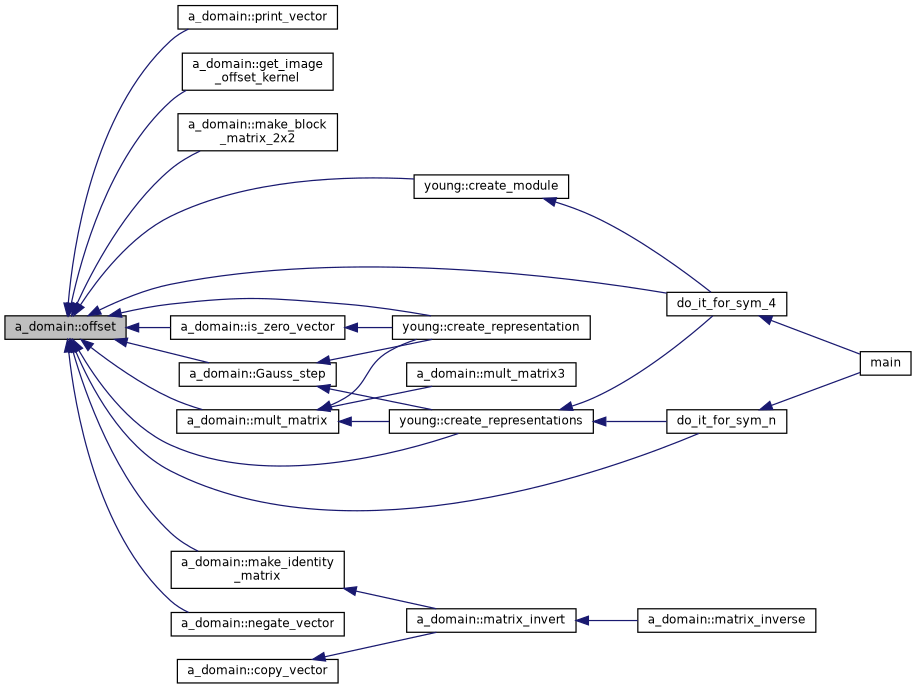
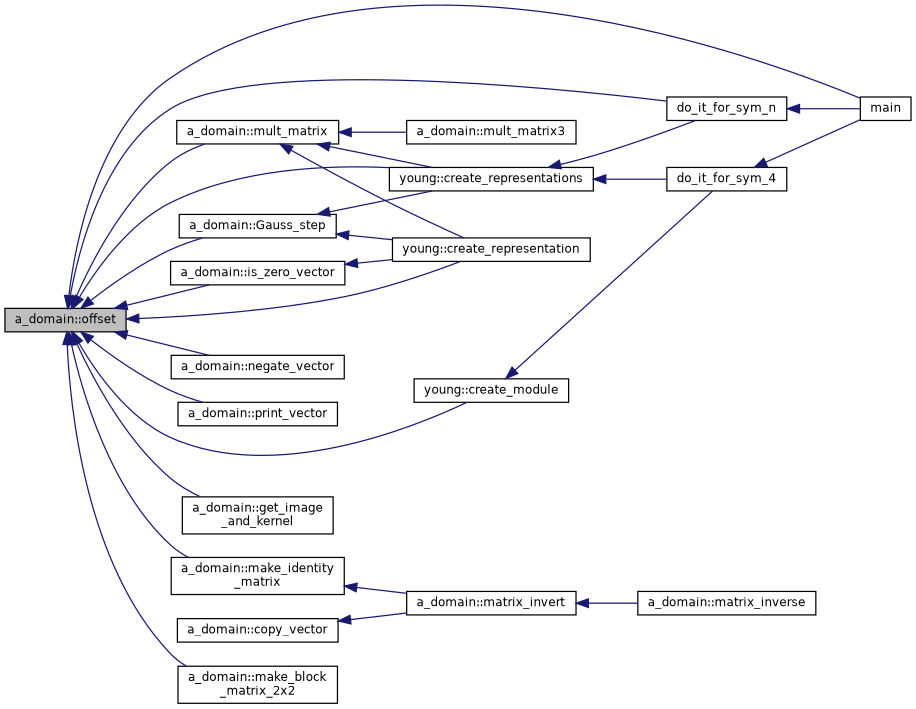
(258, 72) -> (258, 515)
(381, 267) -> (391, 9)
